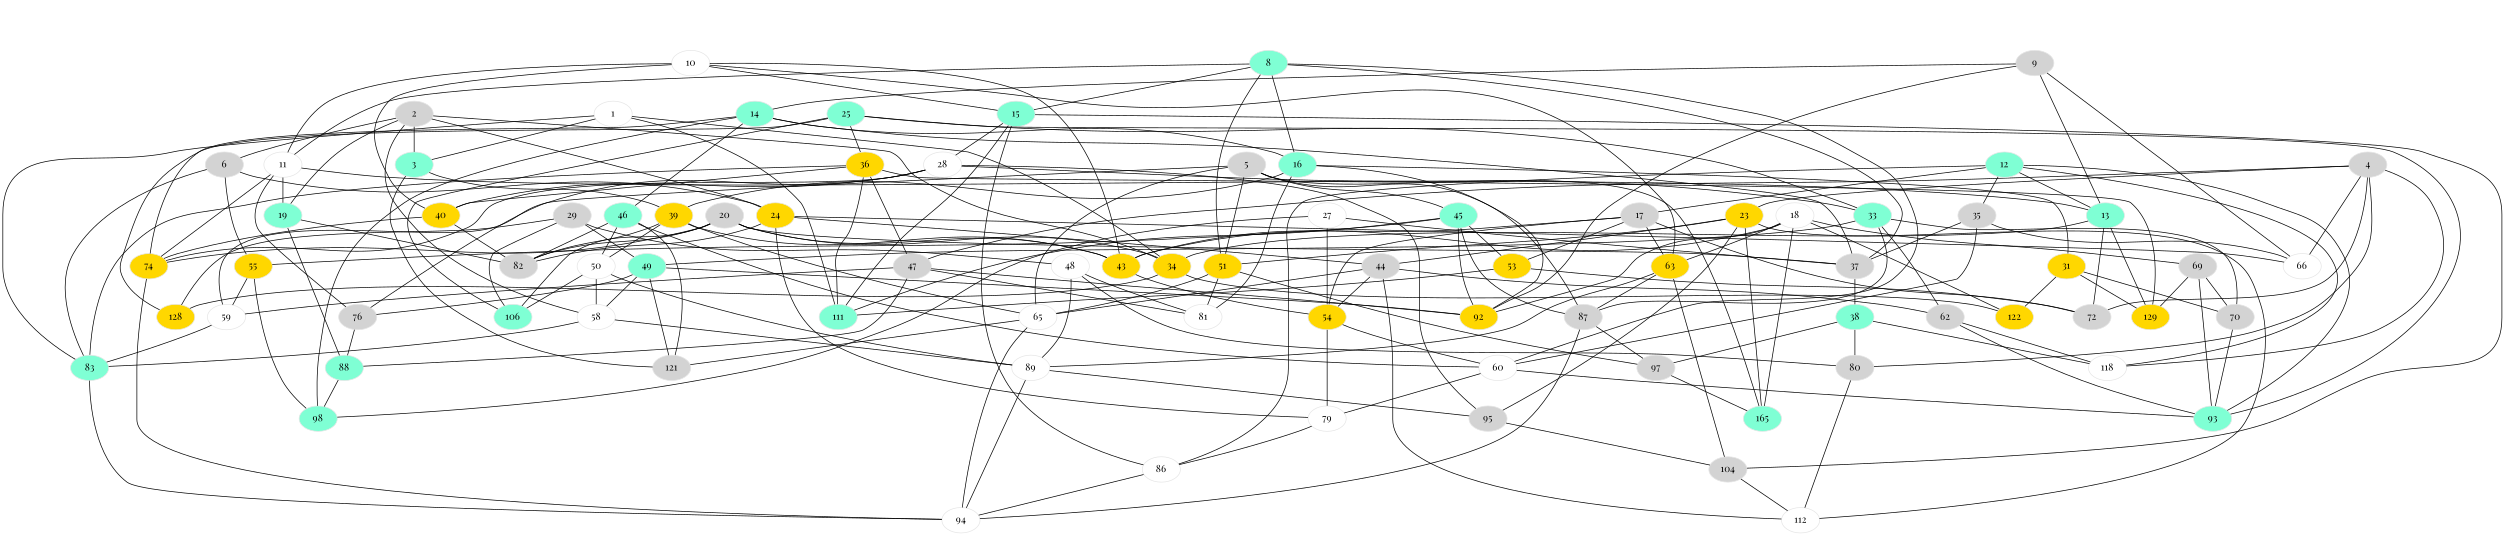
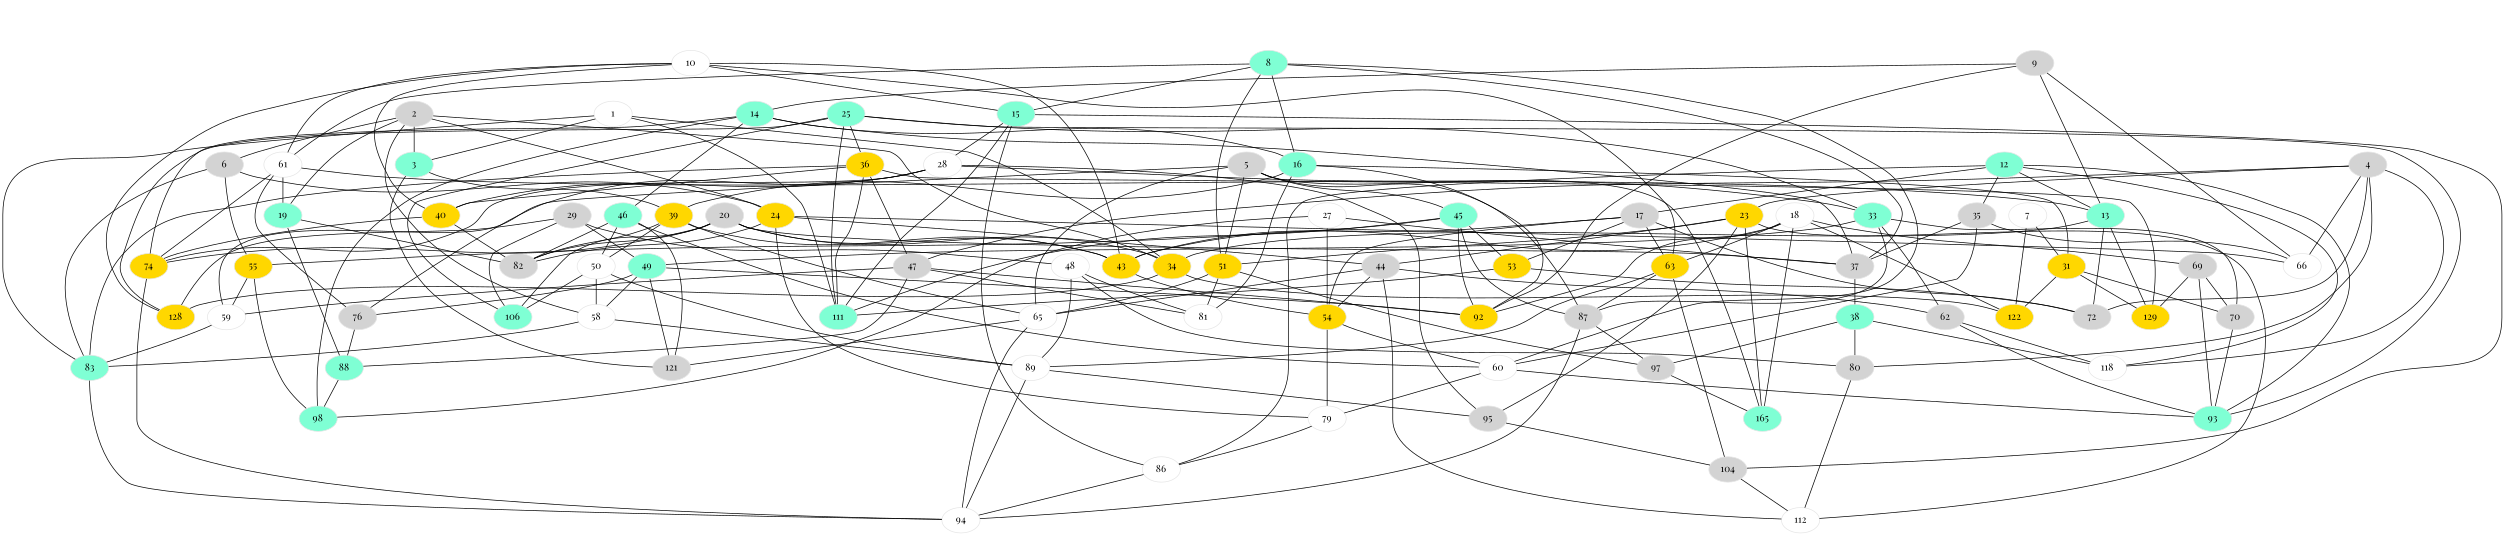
none -> (313, 98)
(283, 165) -> (283, 165)
none -> (833, 211)
none -> (2028, 215)
